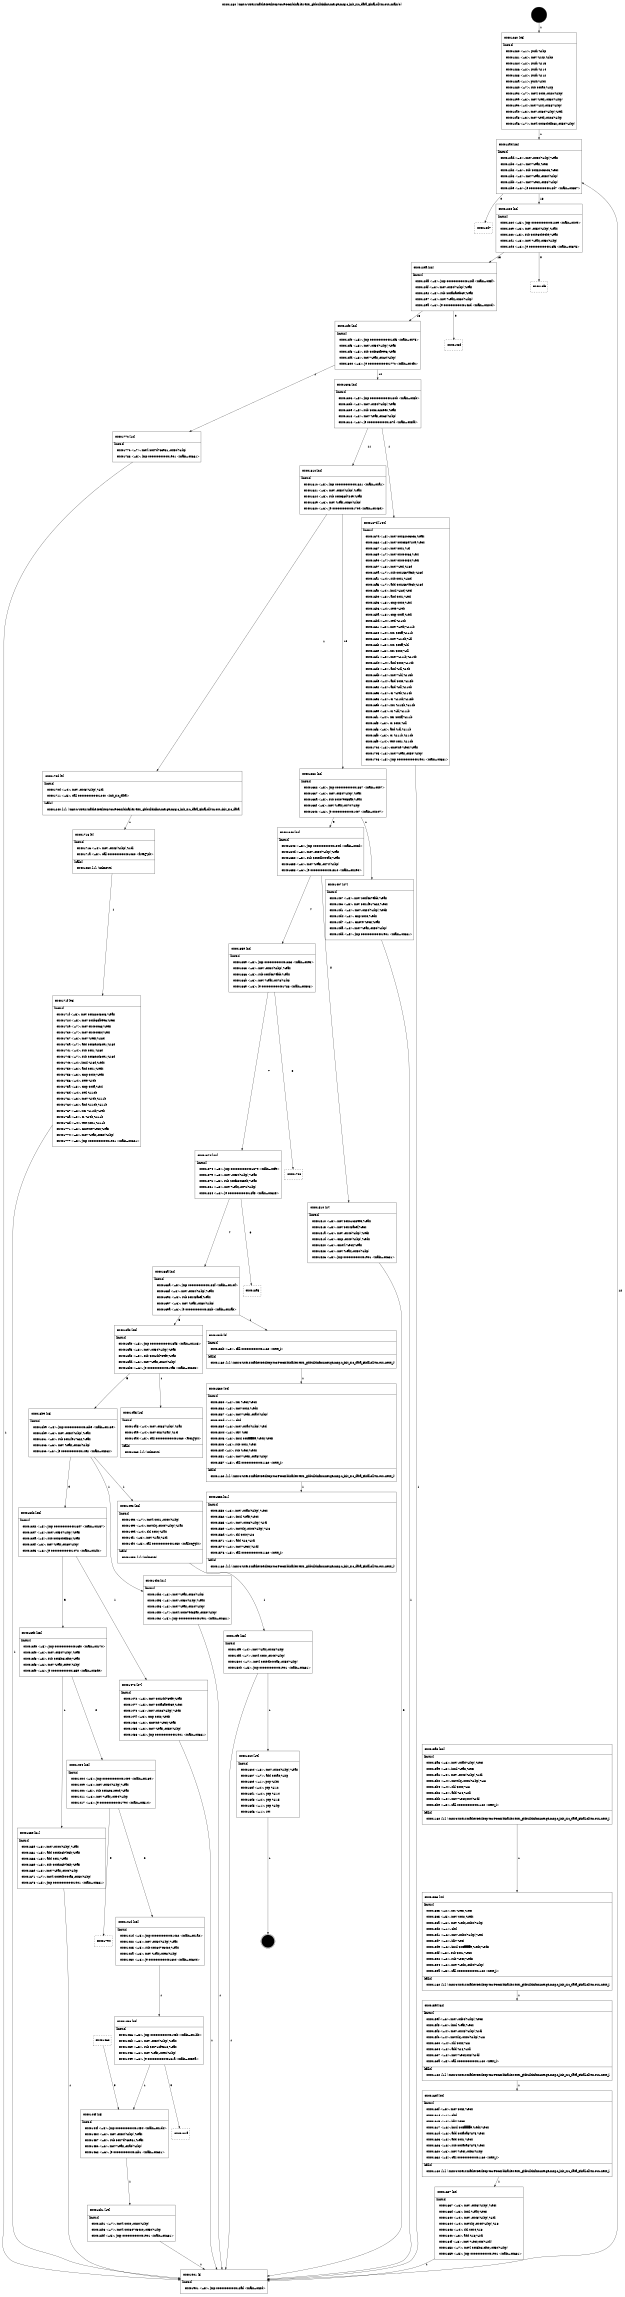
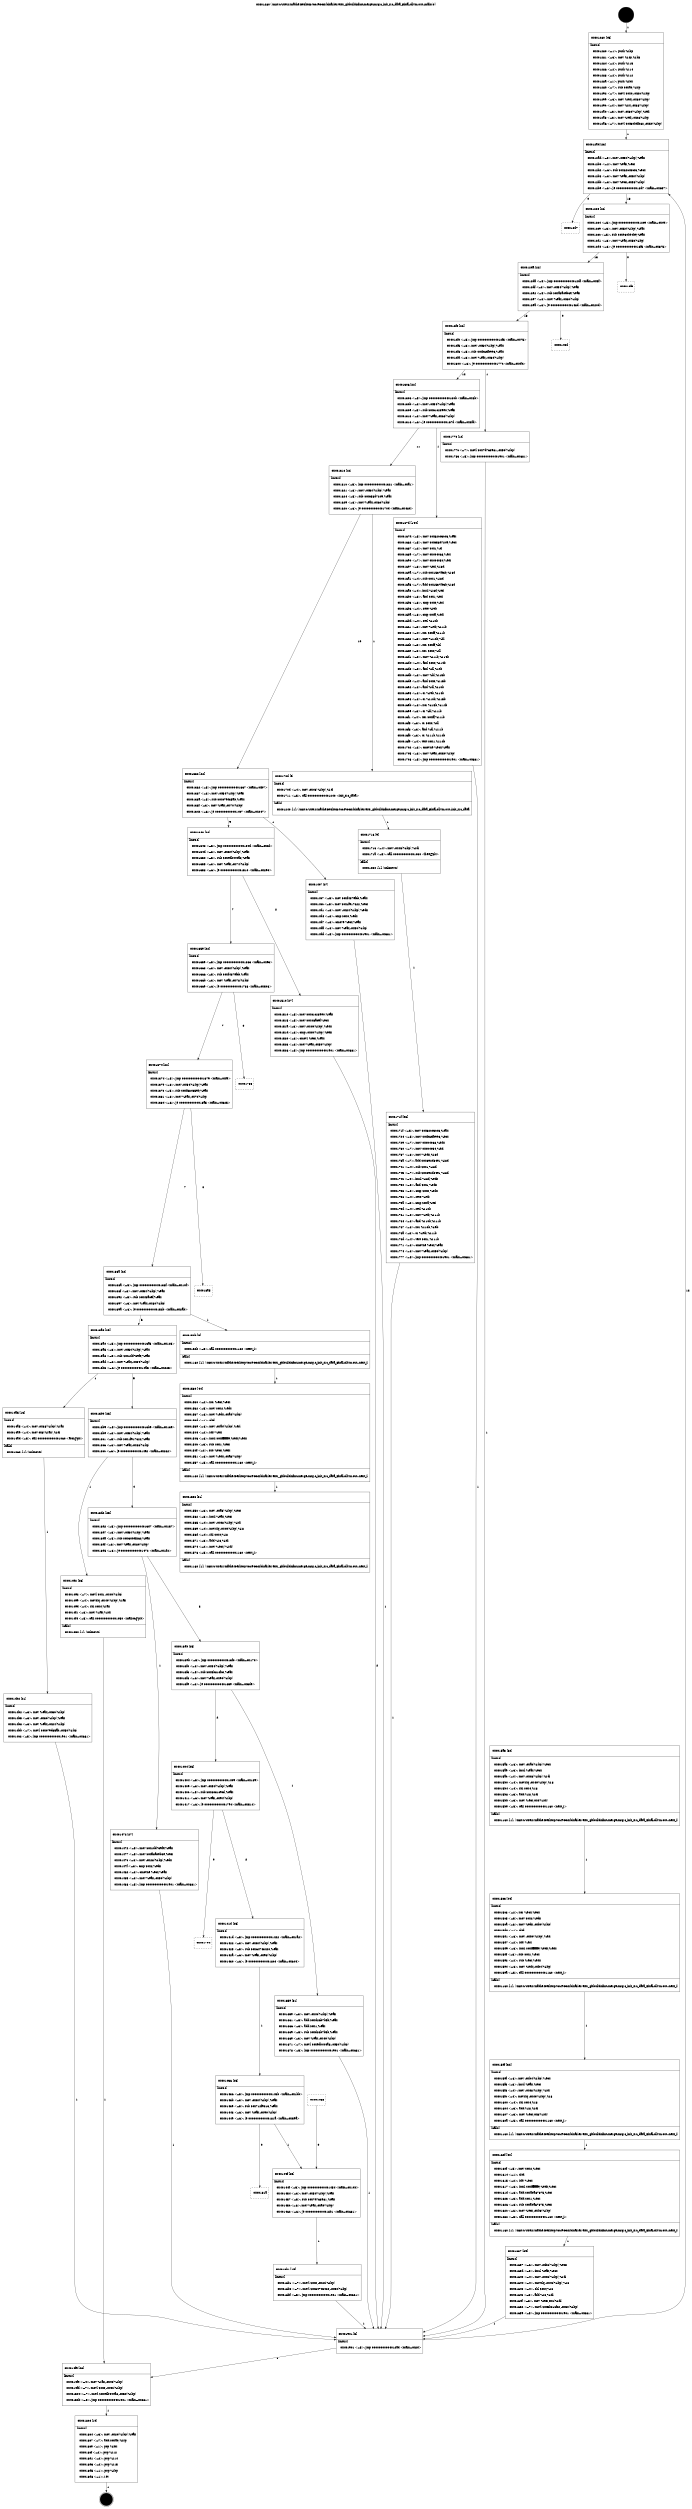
(110, 1529) -> (46, 1575)
(229, 1968) -> (244, 2363)
